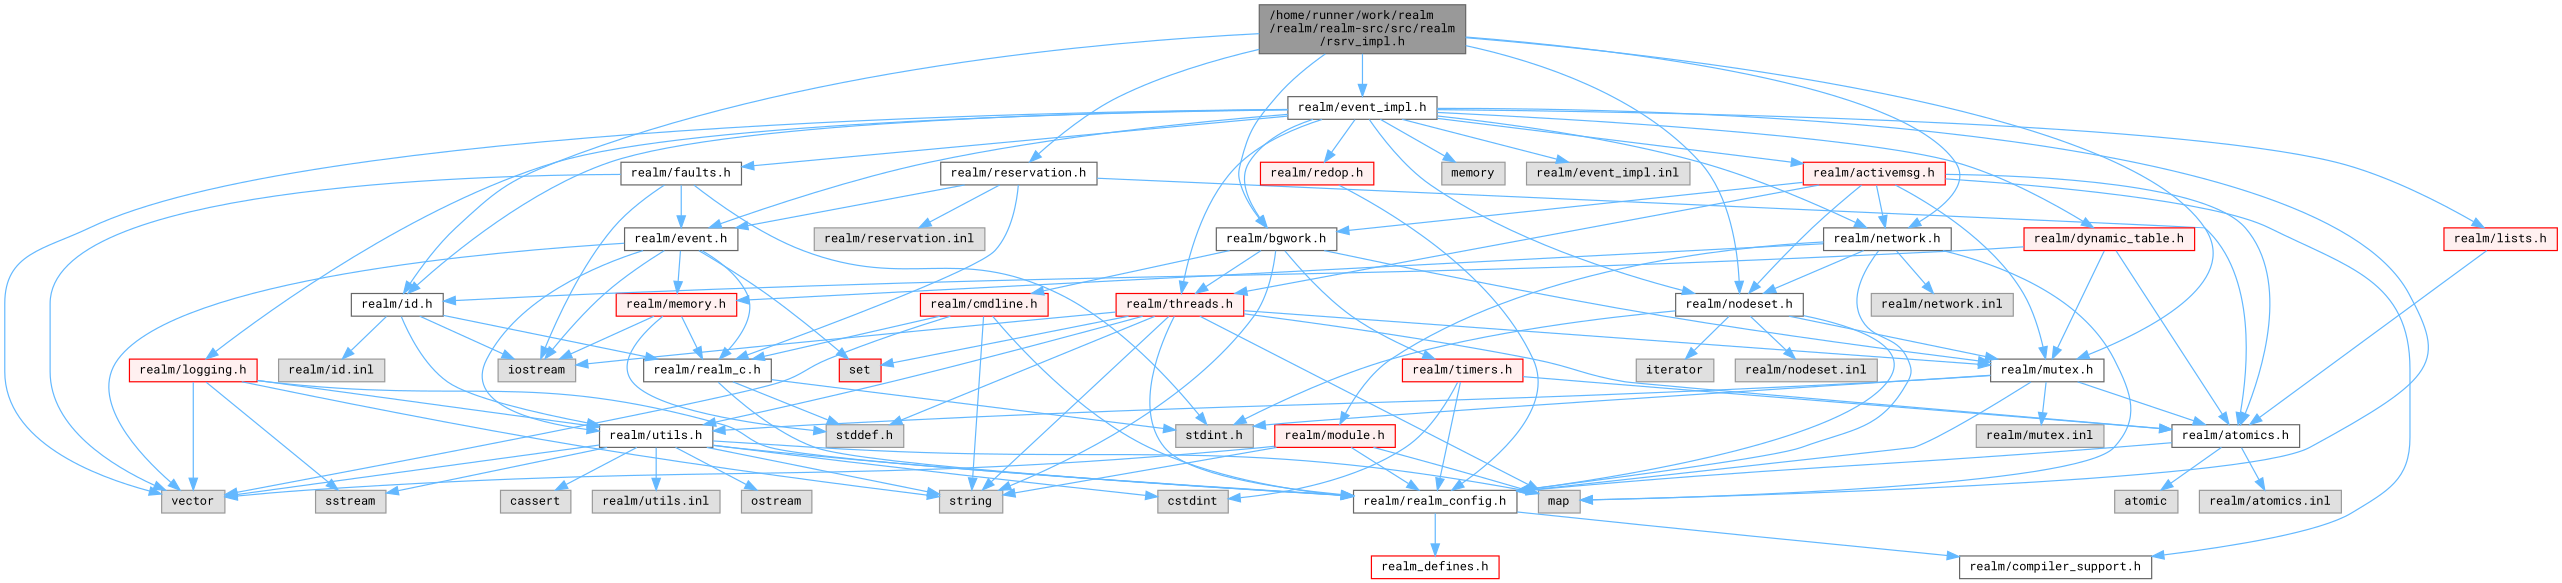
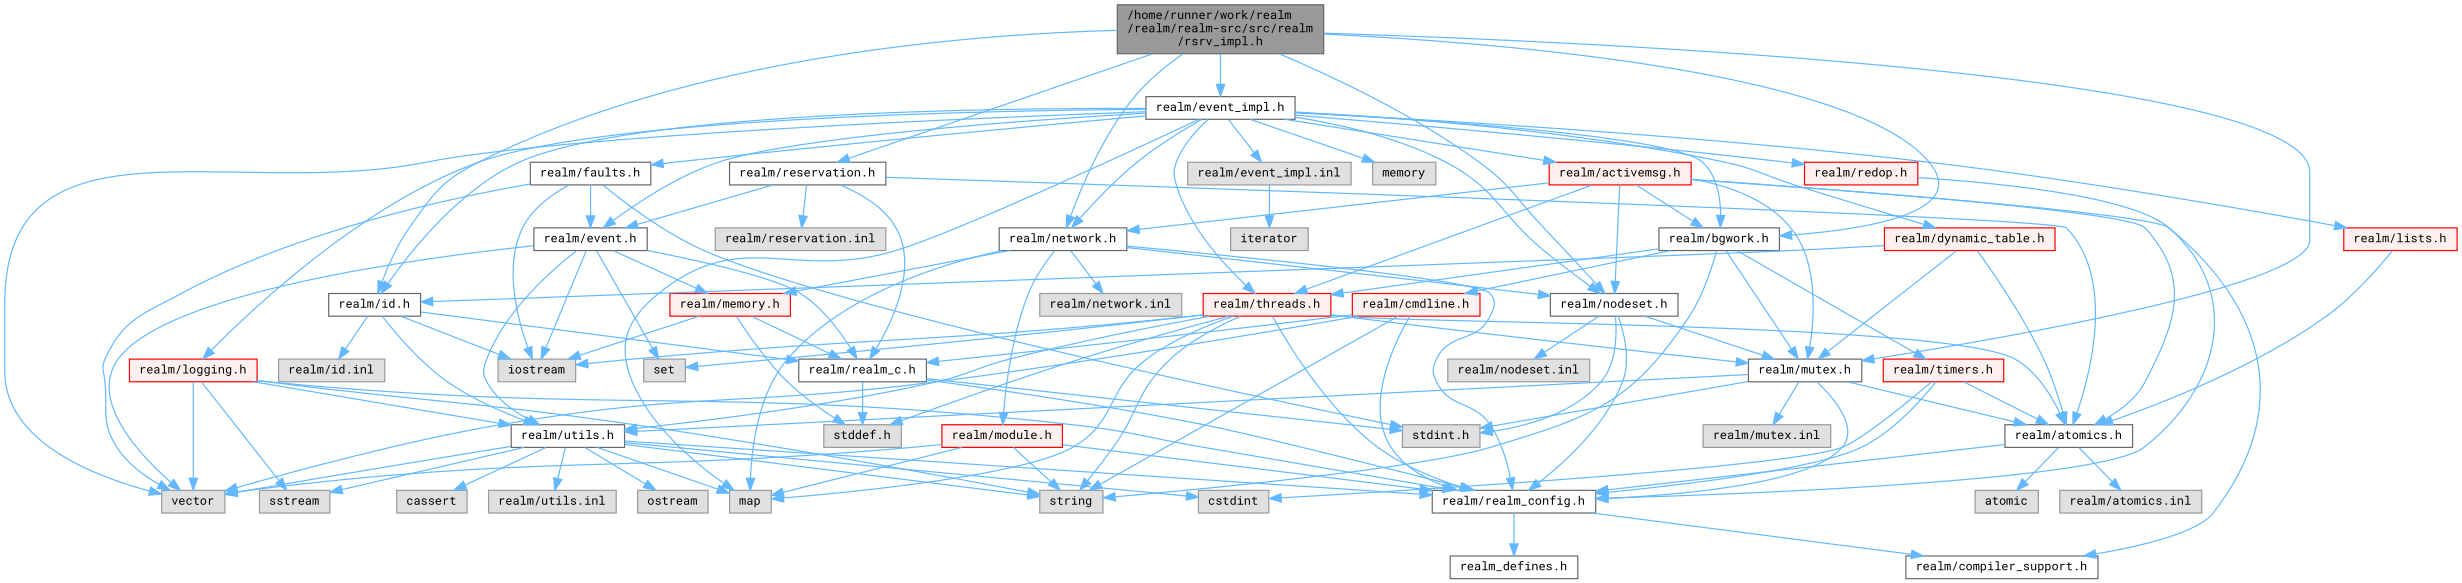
(1712, 333) -> (1269, 201)
(860, 370) -> (665, 370)
(1435, 567) -> (1514, 567)
